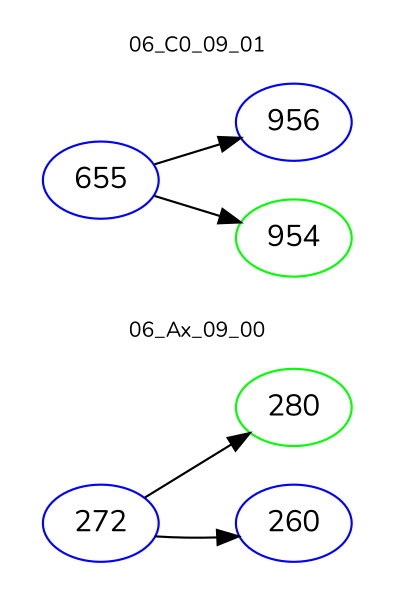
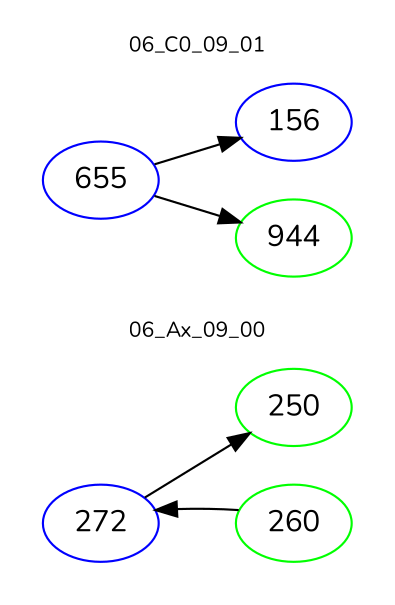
(294, 122) -> (294, 122)
(294, 238) -> (294, 238)
(294, 407) -> (294, 407)
(294, 523) -> (294, 523)
(186, 538) -> (208, 509)
